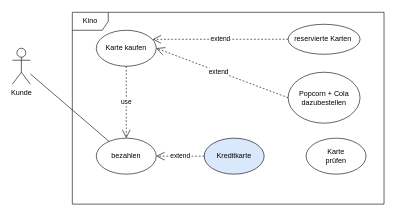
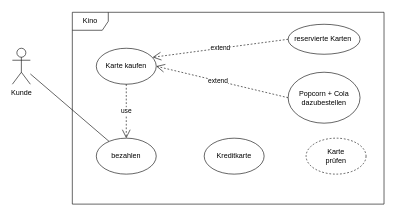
(126, 48) -> (126, 66)
(180, 156) -> none
(234, 156) -> (234, 156)
(336, 156) -> (336, 156)
